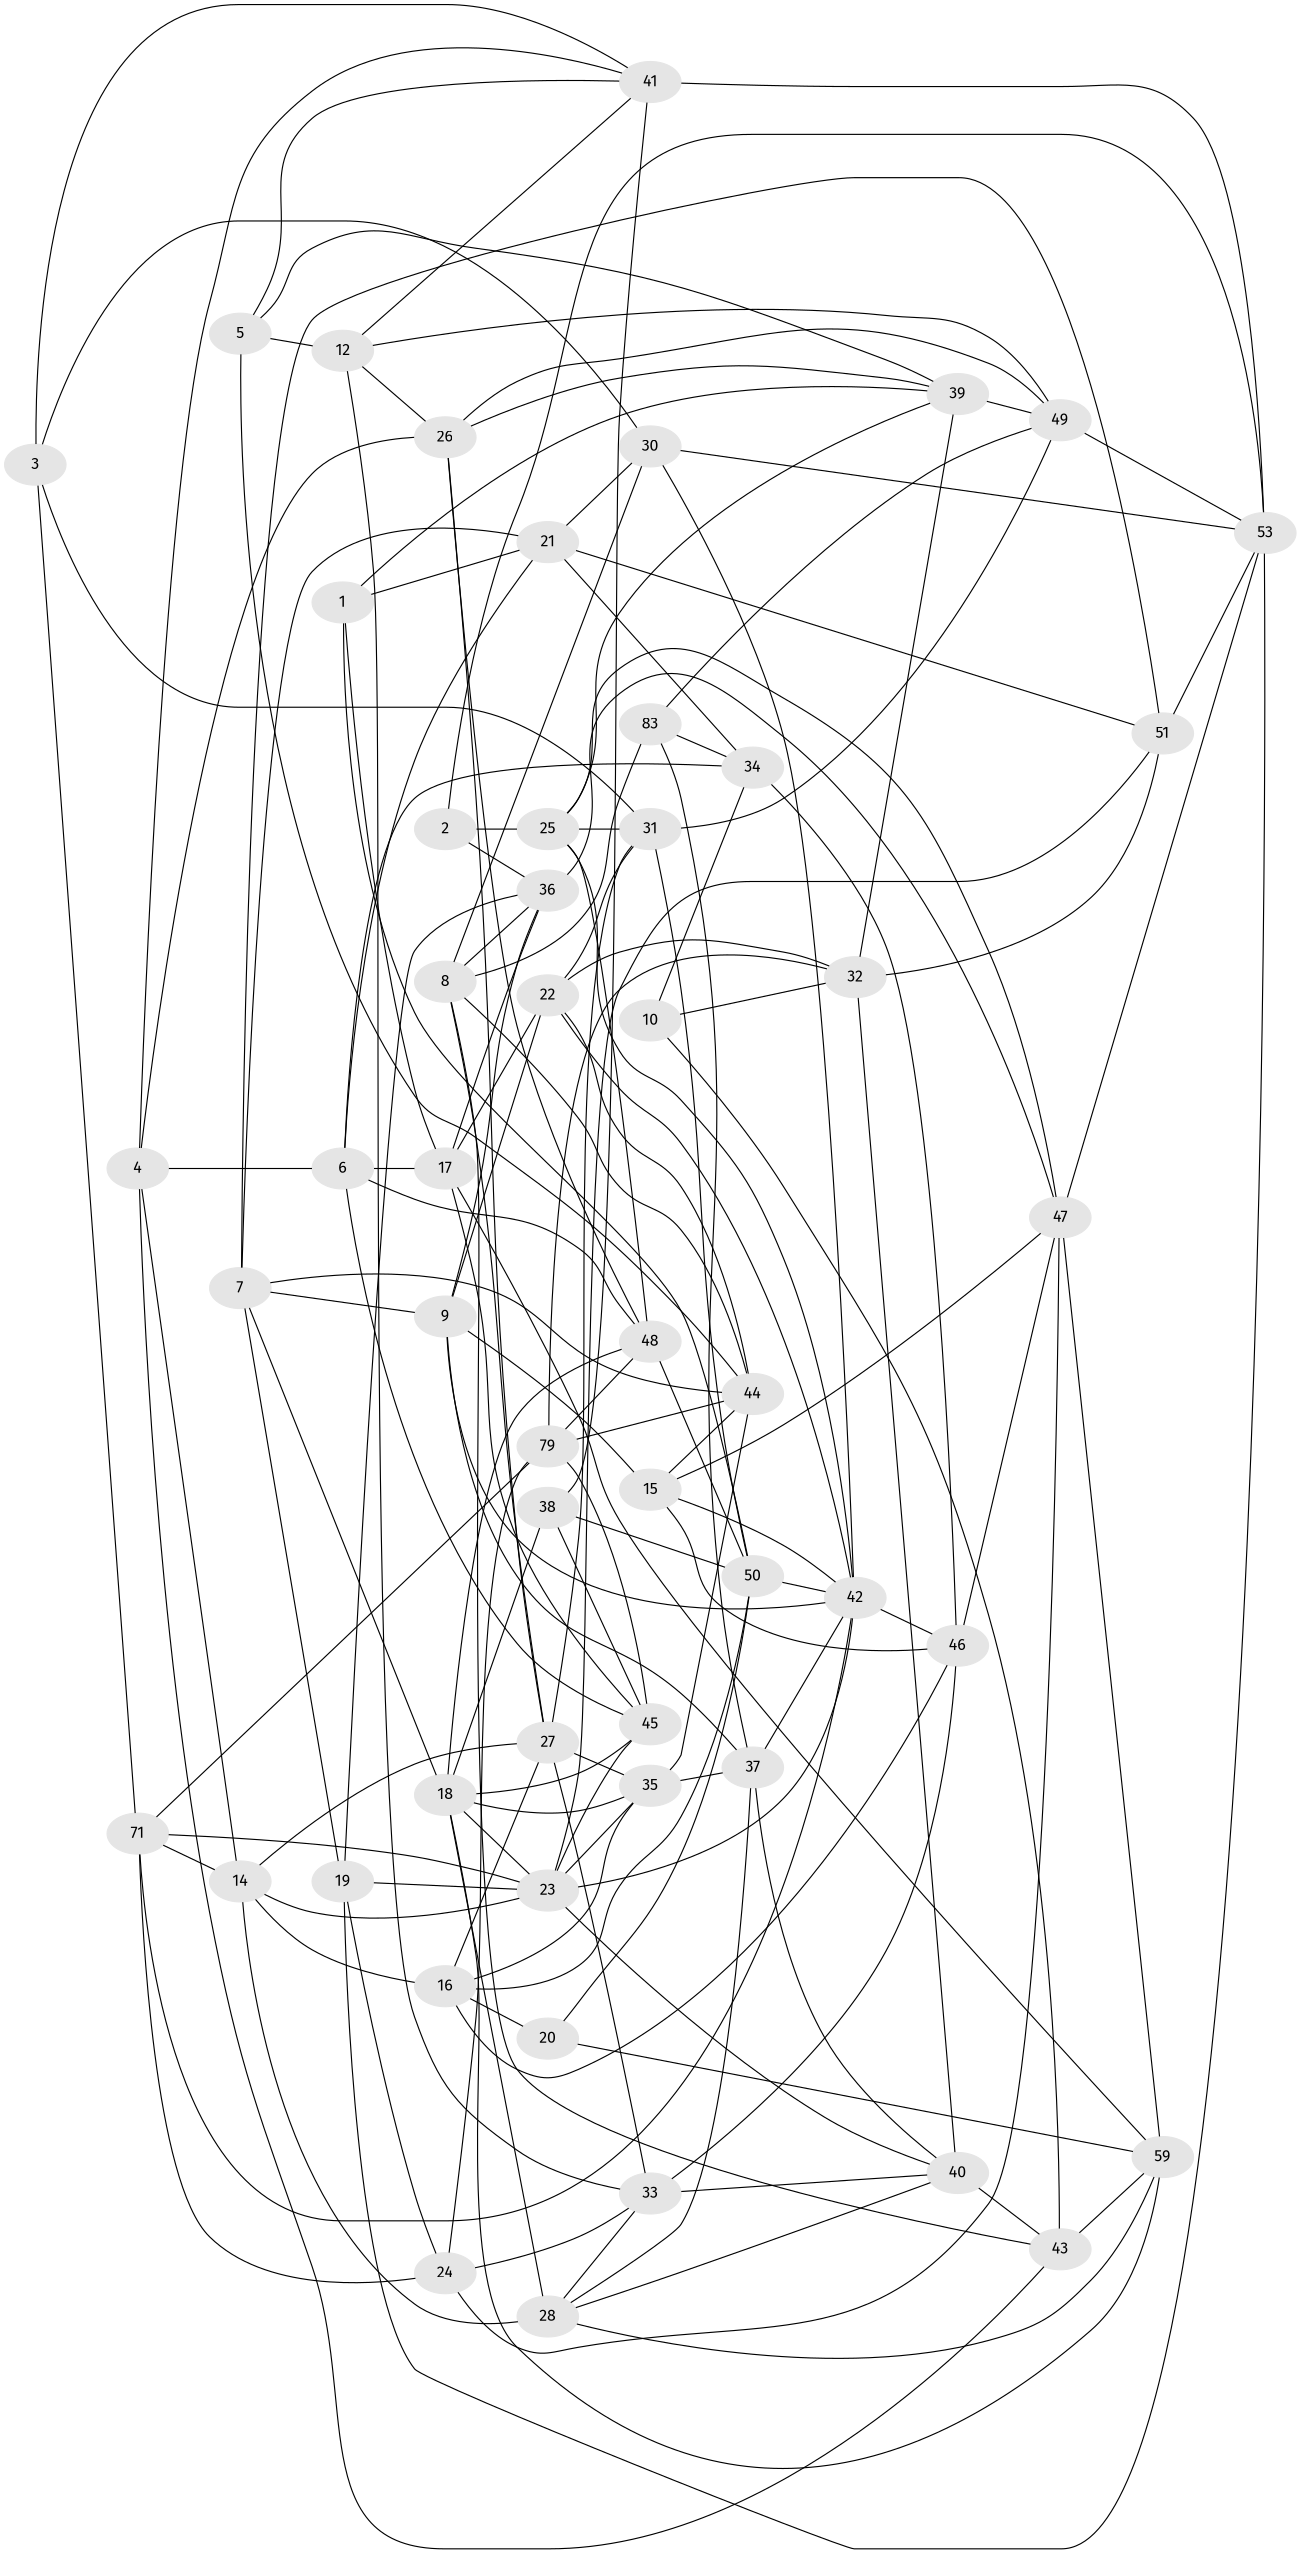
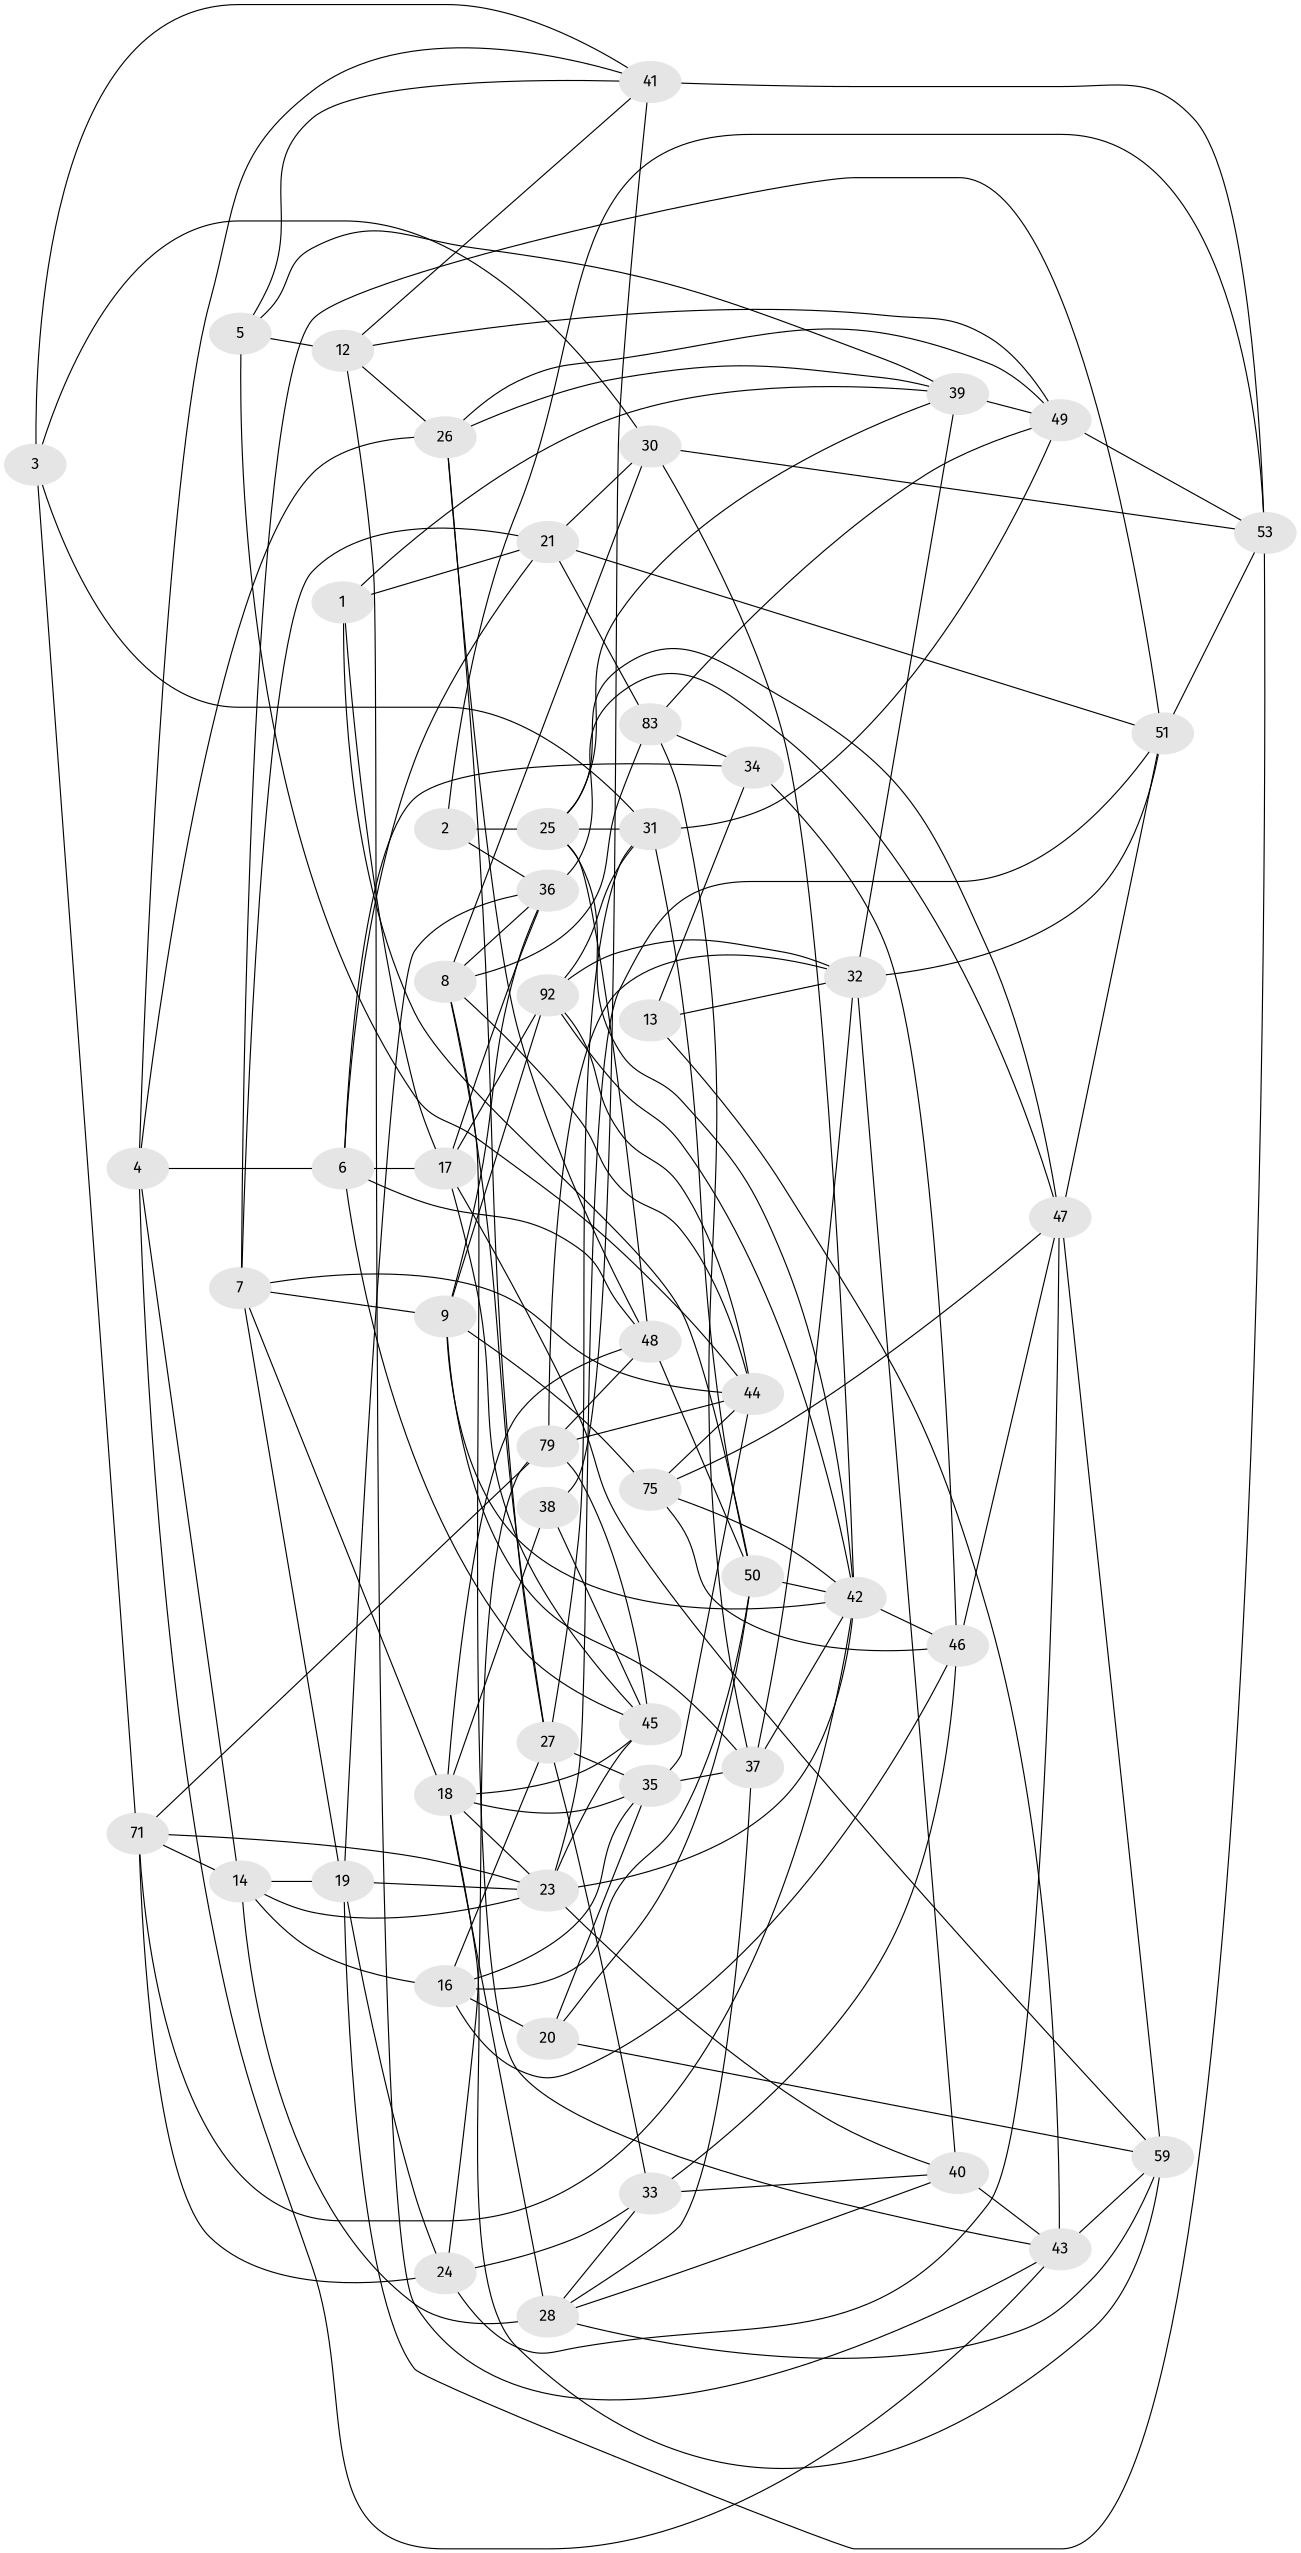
(655, 660) -> (599, 633)
(1163, 875) -> (1112, 975)
(548, 995) -> (548, 995)
(650, 1020) -> (650, 1020)
(380, 1384) -> (380, 1677)
(650, 1490) -> (650, 1490)
(650, 1542) -> none
(378, 1782) -> (292, 1881)
(599, 1838) -> (599, 1912)
(804, 1995) -> (812, 1393)
